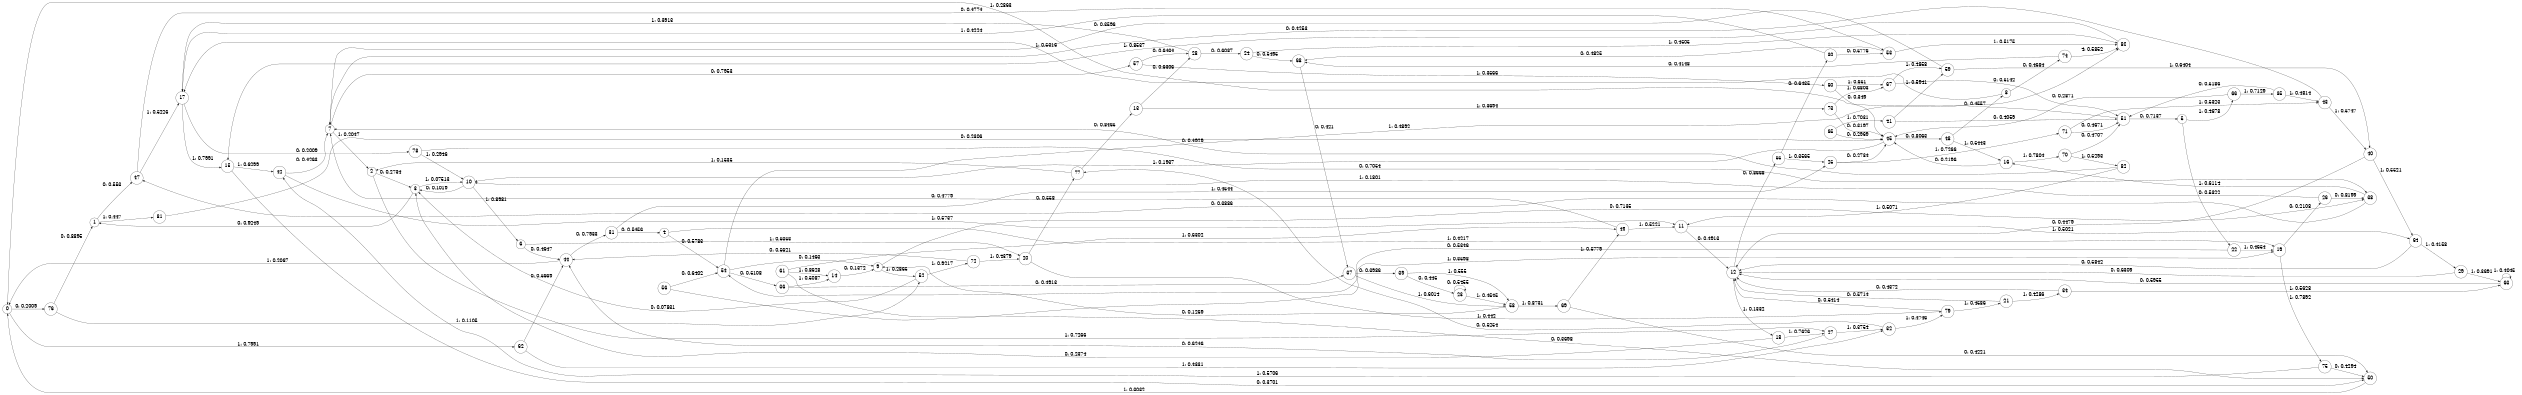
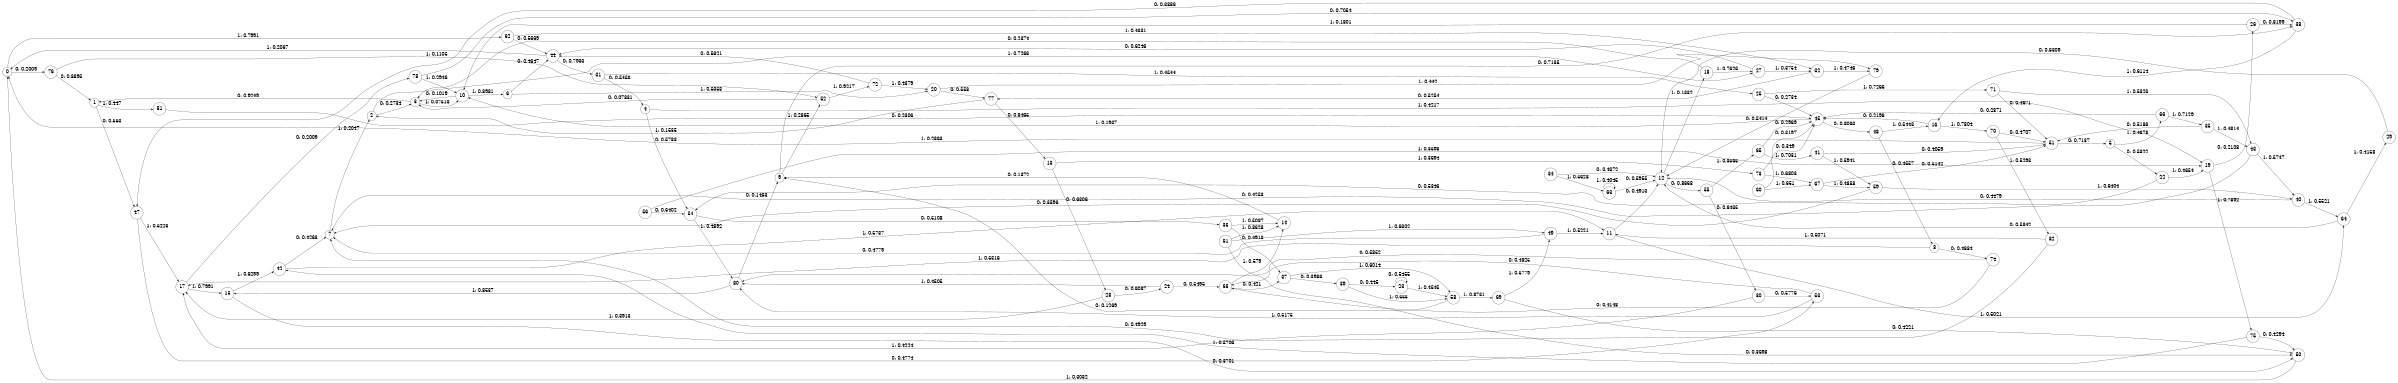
(1136, 64) -> none
(1804, 160) -> (1730, 173)
(801, 261) -> (758, 231)
none -> (1266, 266)
(2483, 277) -> none
(2006, 301) -> none
